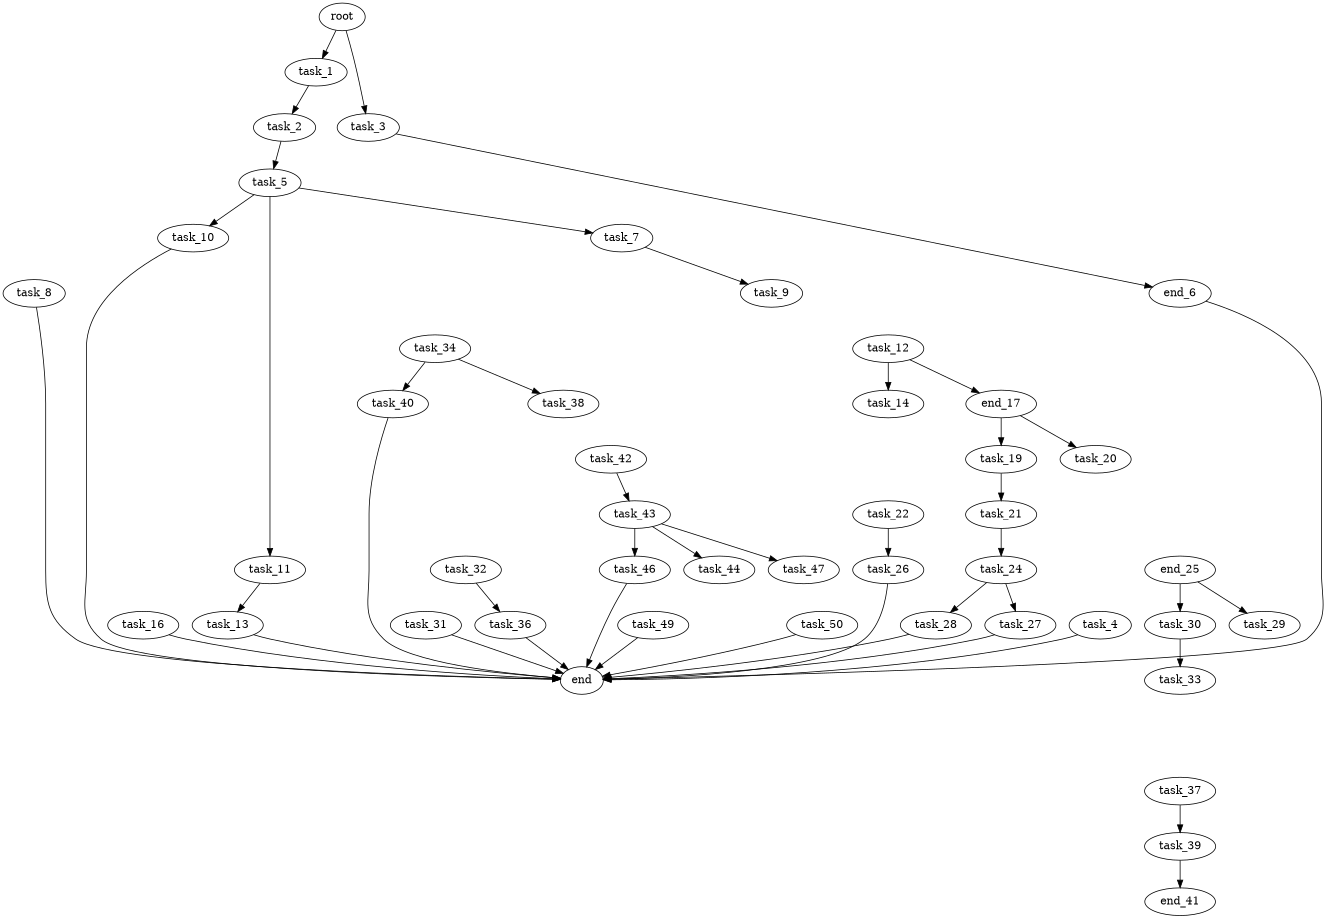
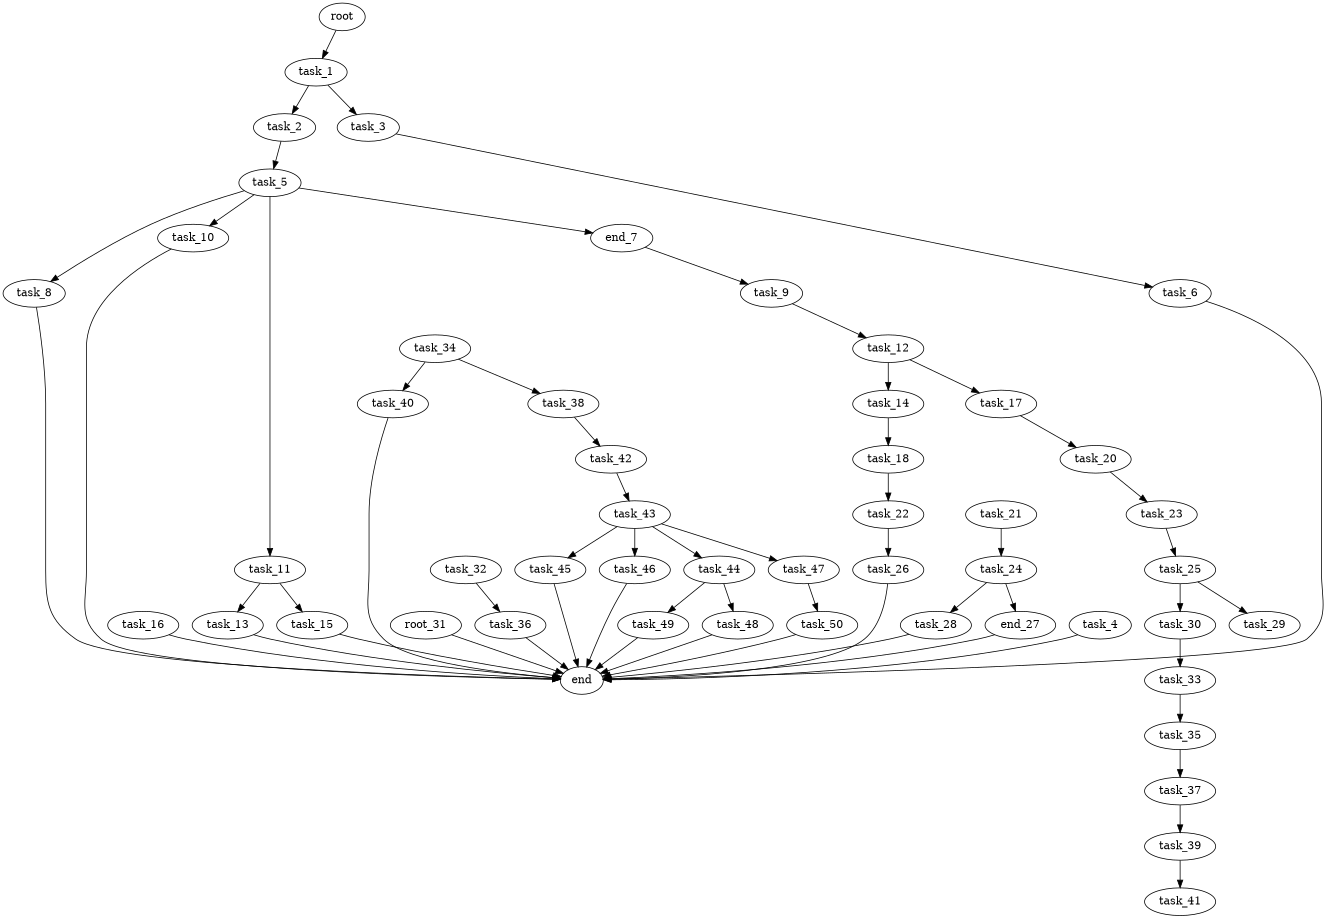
(356, 68) -> (339, 97)
none -> (147, 226)
(622, 238) -> (622, 238)
(1180, 293) -> (1180, 293)
none -> (826, 319)
(1001, 404) -> (1001, 404)
none -> (585, 429)
none -> (888, 459)
(1001, 459) -> none
none -> (1162, 515)
none -> (550, 570)
(1180, 570) -> (1180, 570)
none -> (812, 594)
none -> (689, 595)
none -> (312, 625)
(426, 625) -> (426, 625)
none -> (738, 625)
(1020, 625) -> (1020, 625)
none -> (1180, 736)
(1180, 902) -> (1180, 902)
